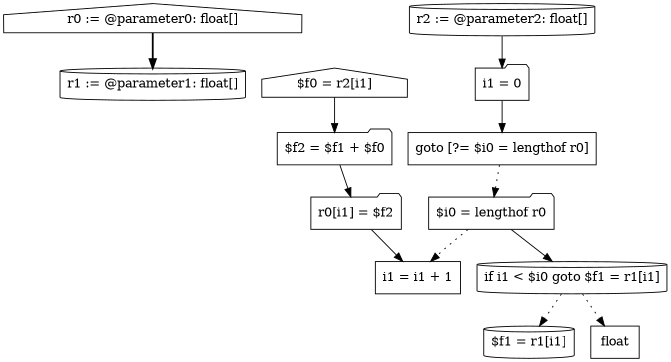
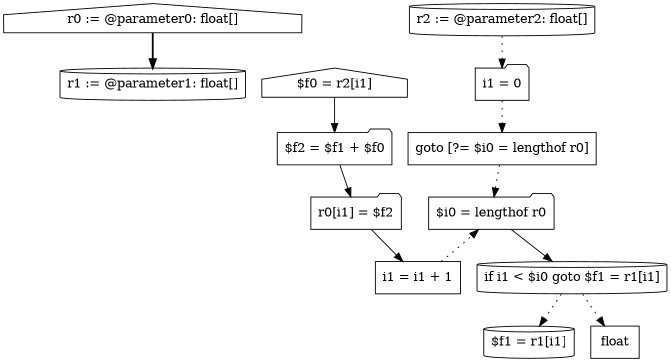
(502, 48) -> (502, 48)
(502, 112) -> (502, 112)
(452, 242) -> (457, 249)
